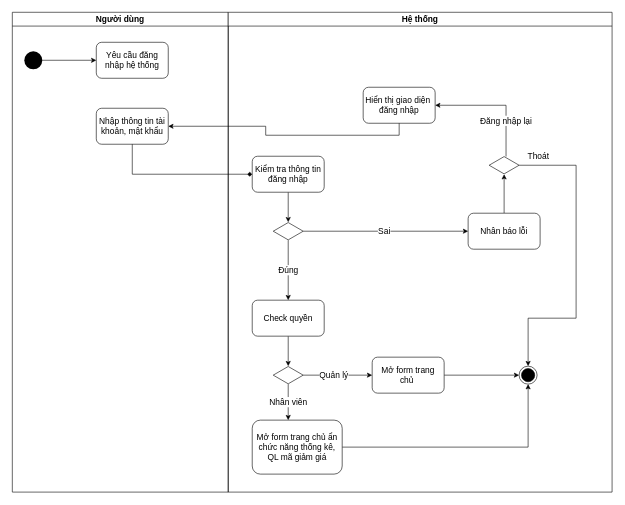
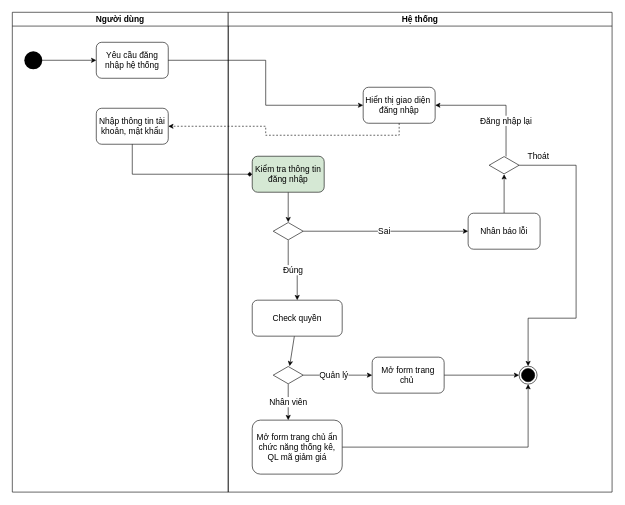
none -> (265, 60)
(288, 135) -> (288, 135)
(288, 174) -> (288, 174)
(288, 318) -> (297, 318)
